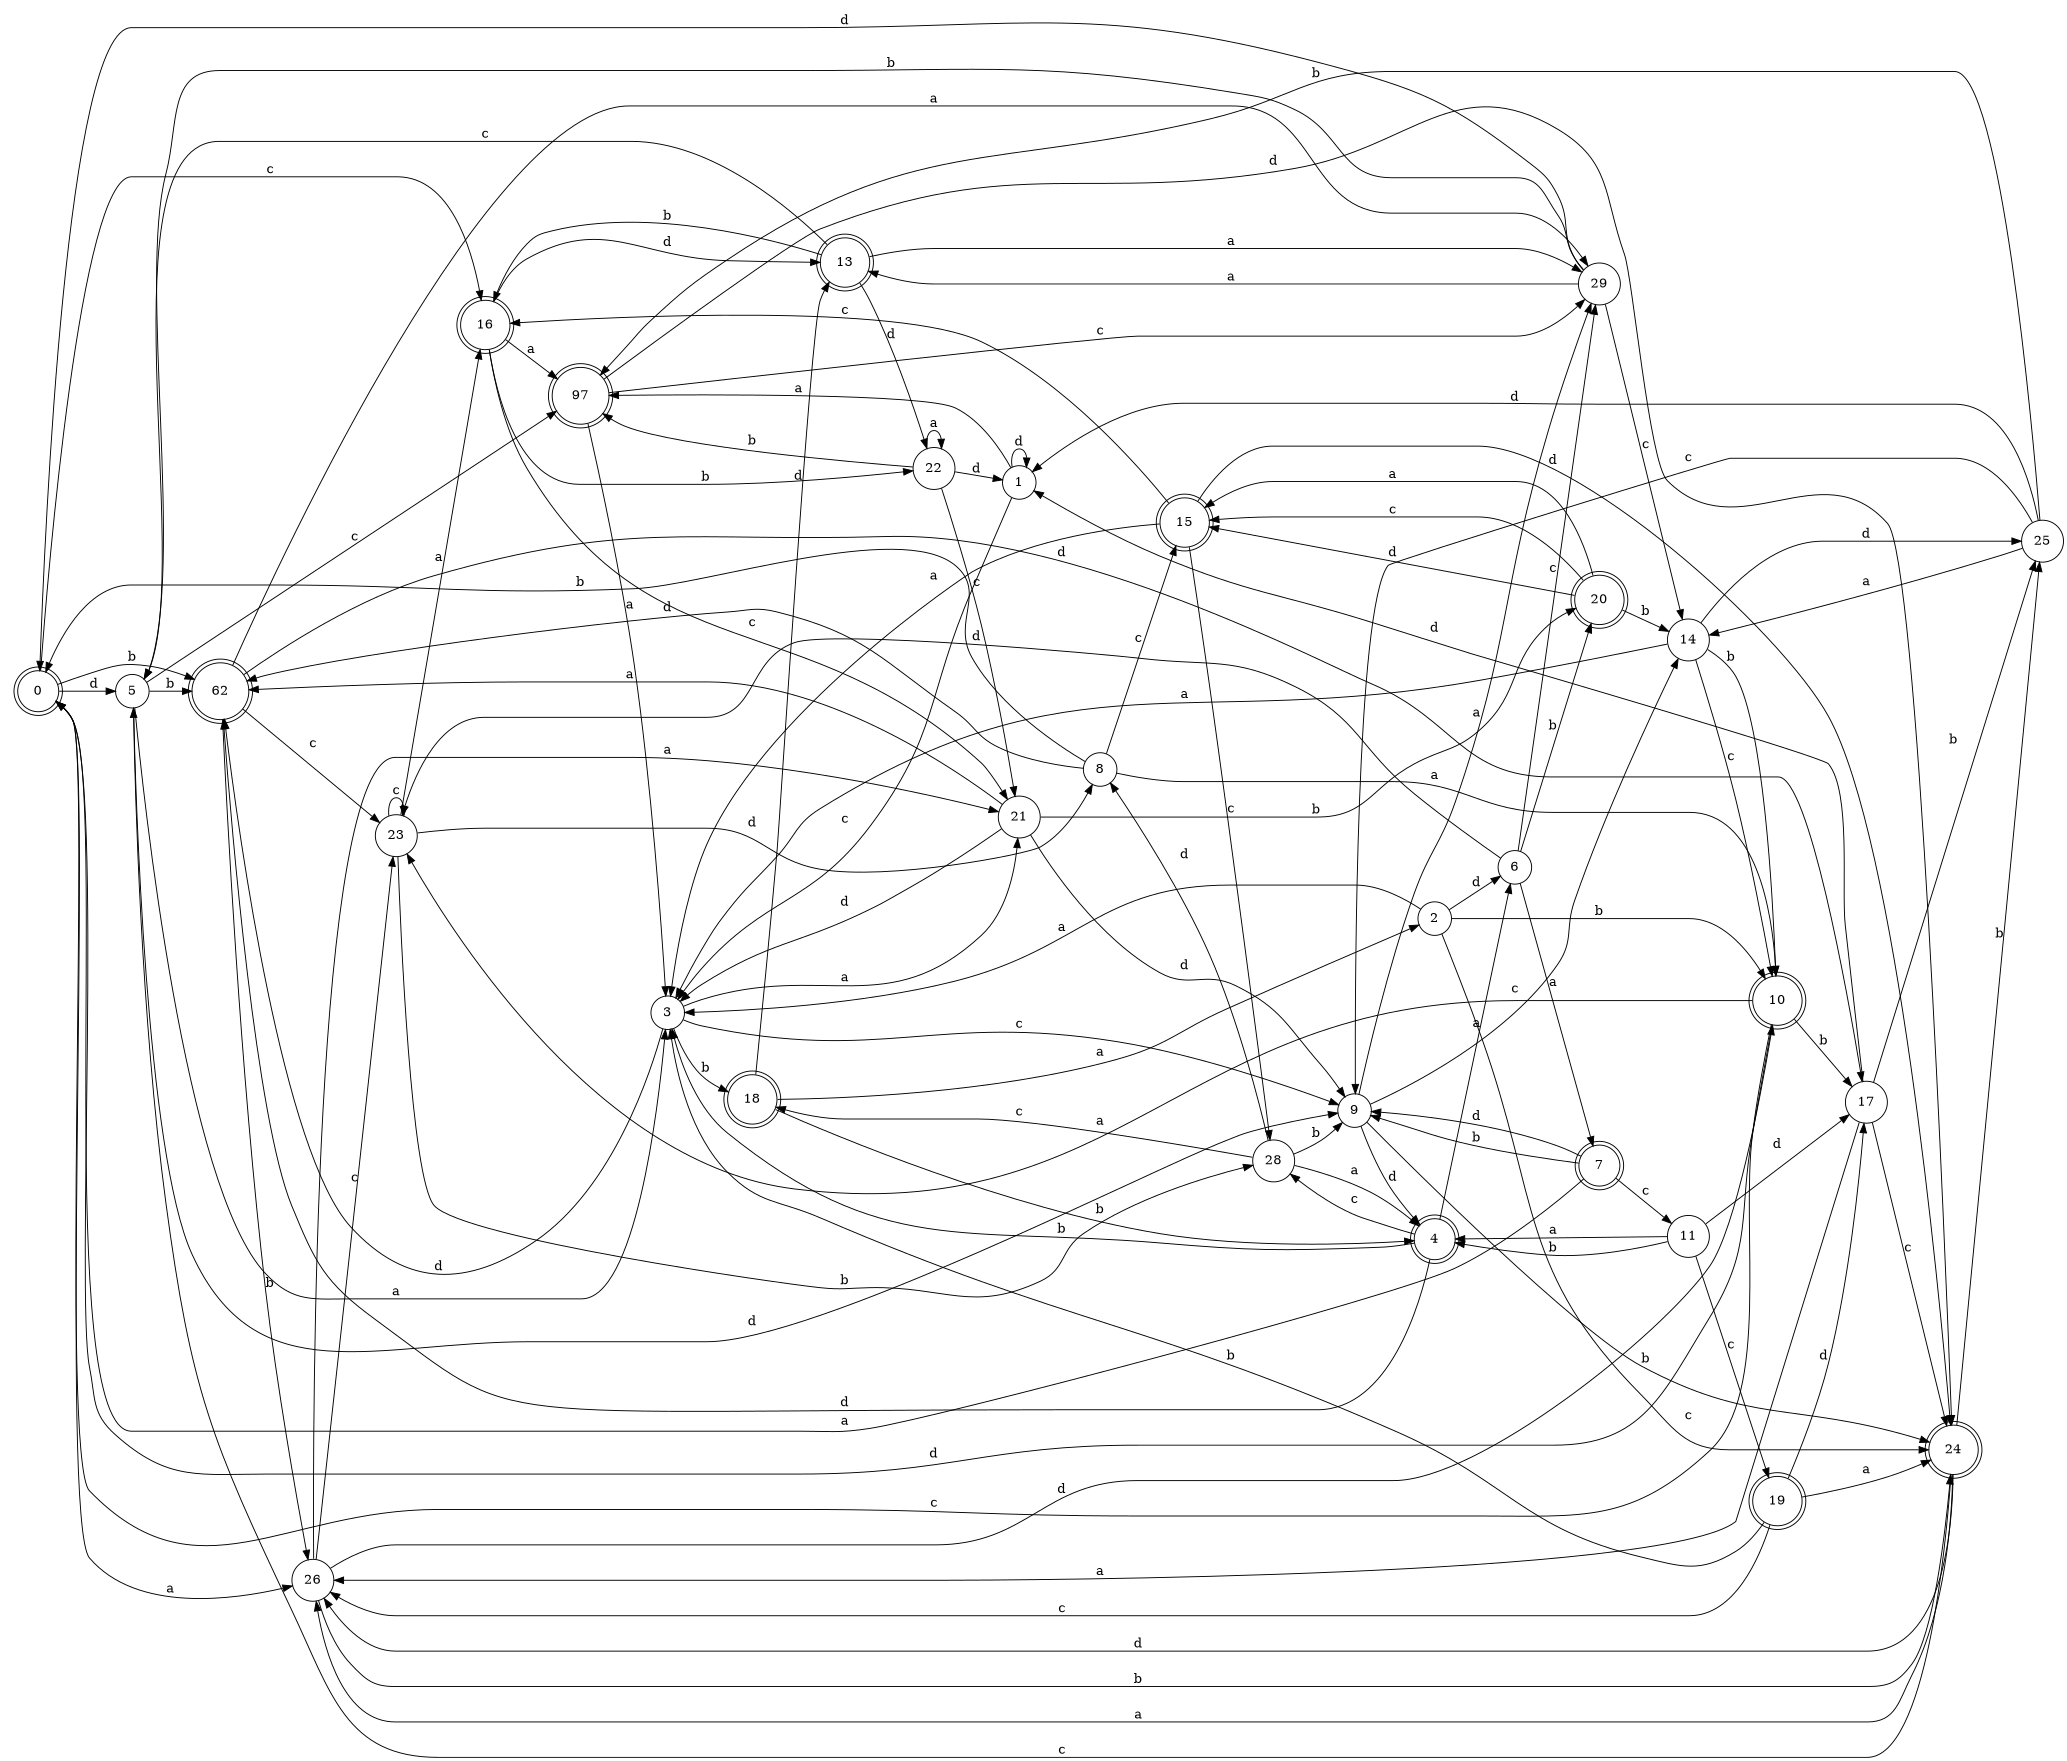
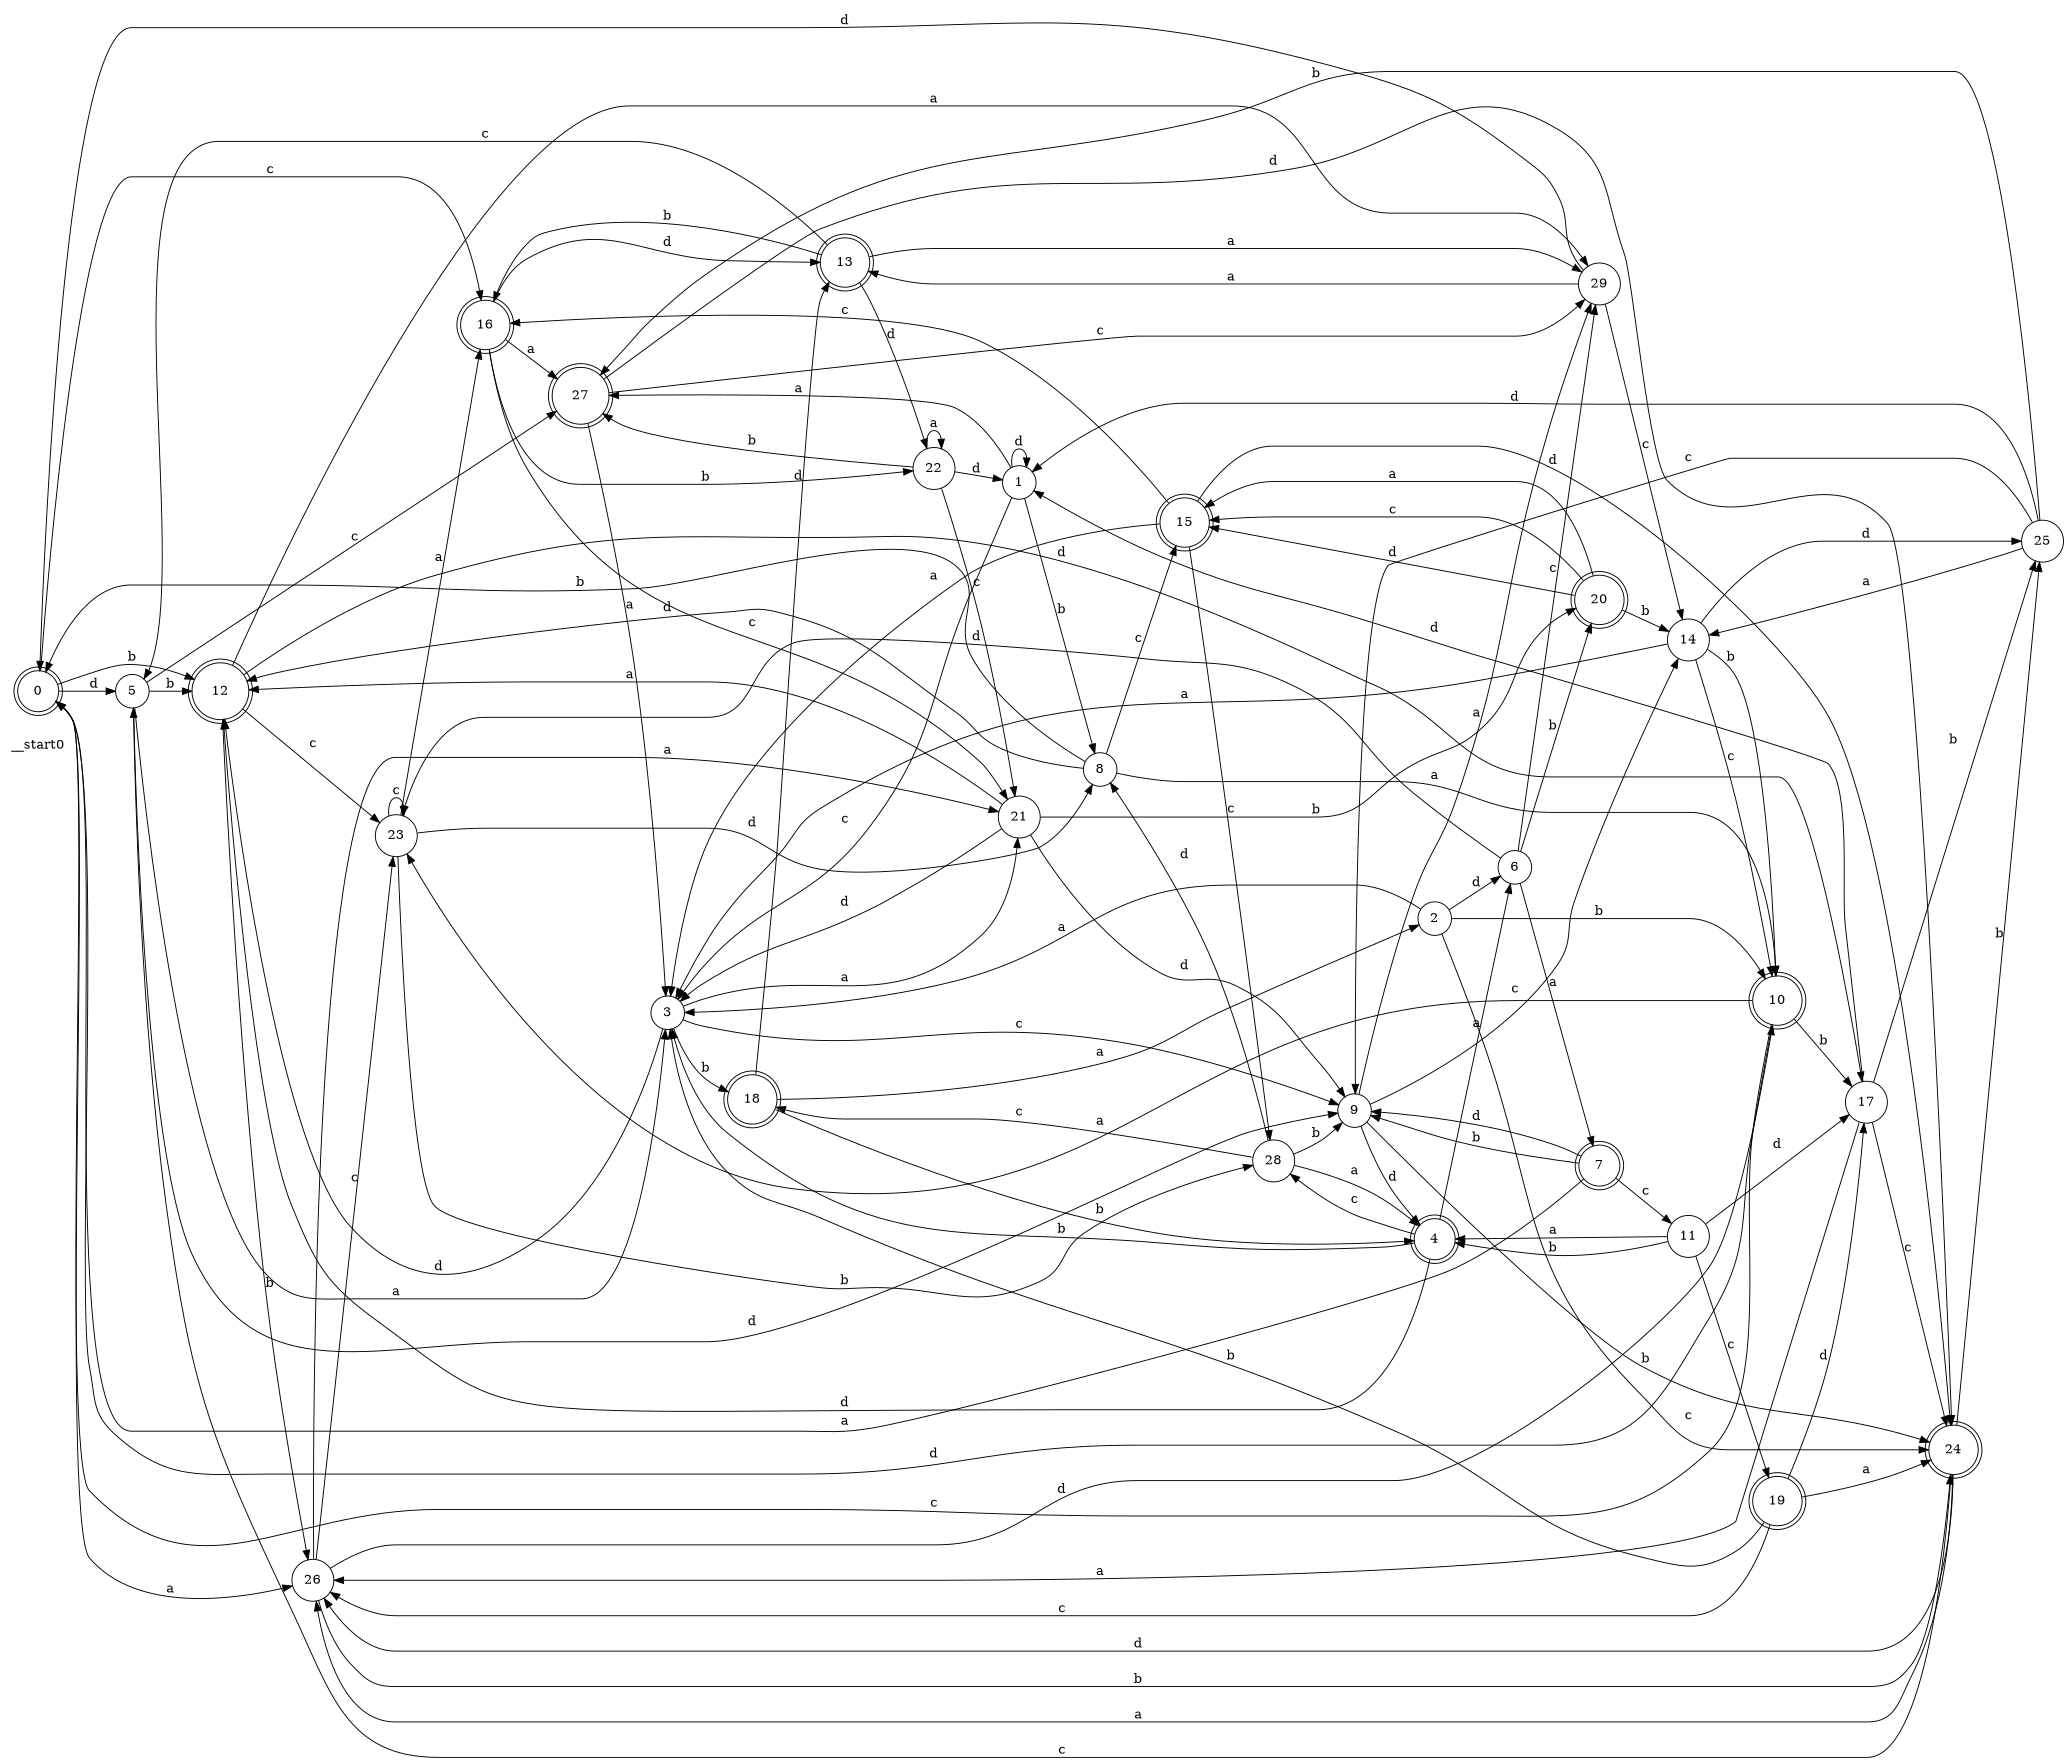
(629, 71) -> none
(581, 396) -> (581, 396)
none -> (1058, 621)
(220, 691) -> (220, 691)
none -> (38, 745)
